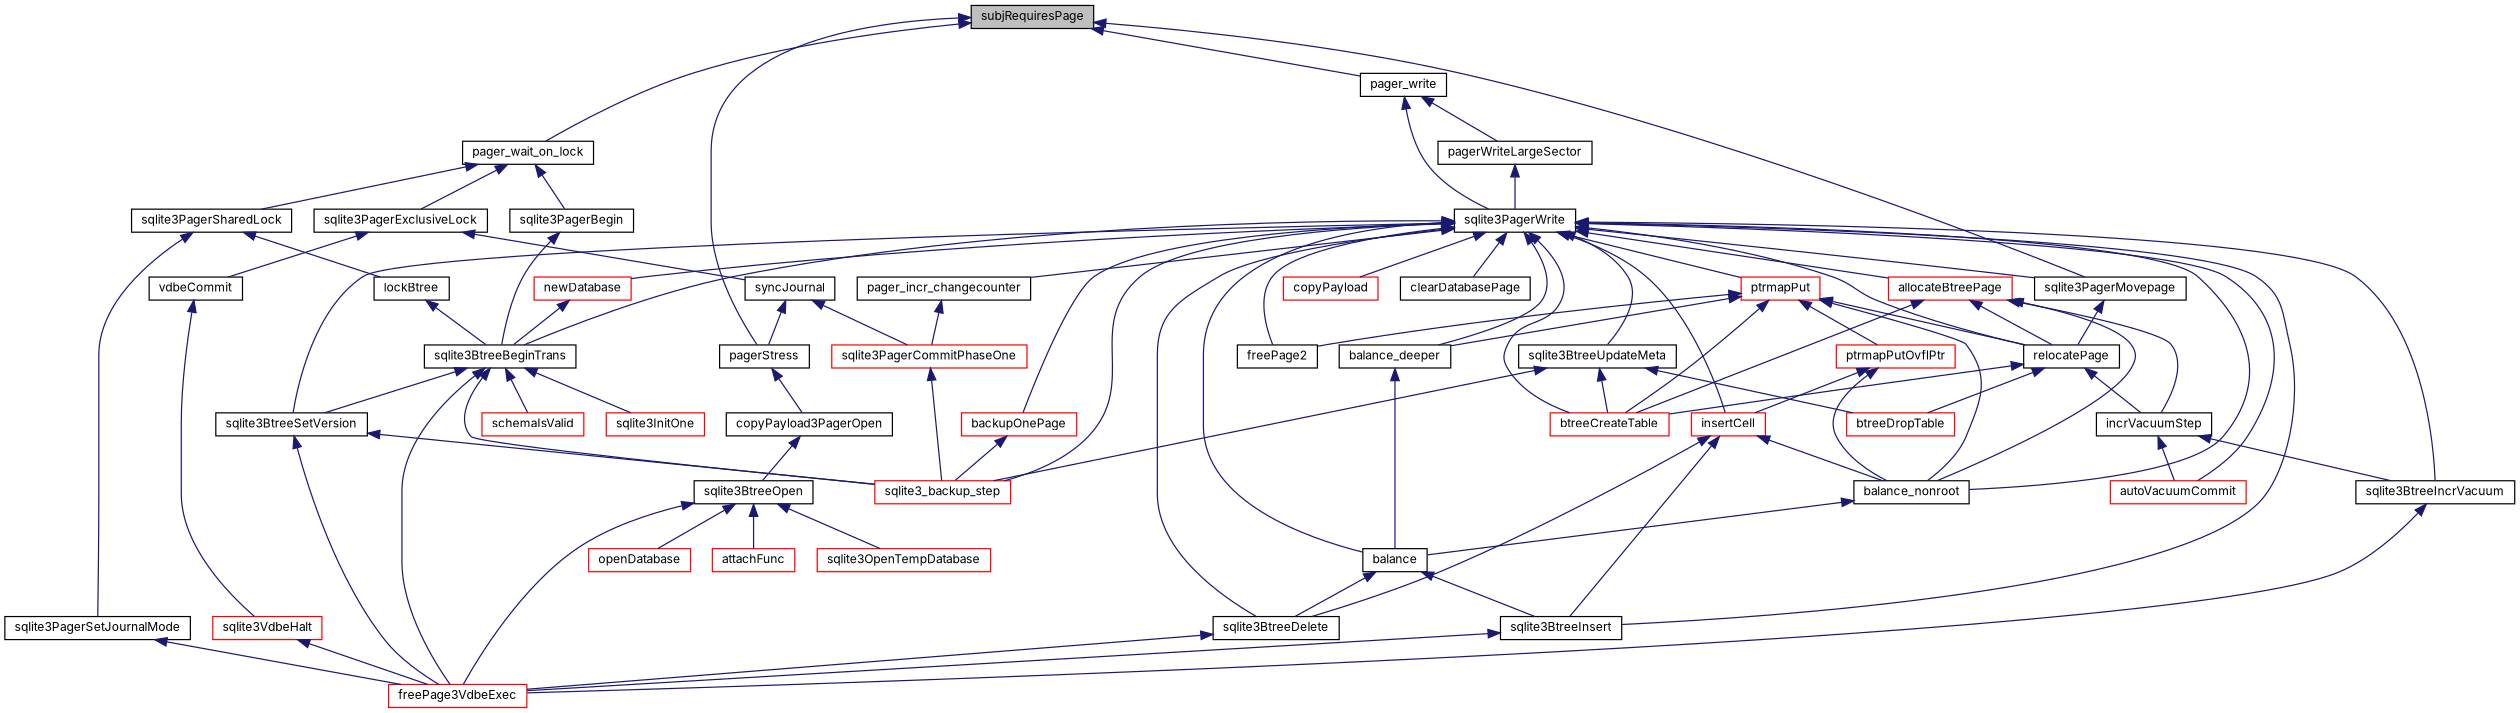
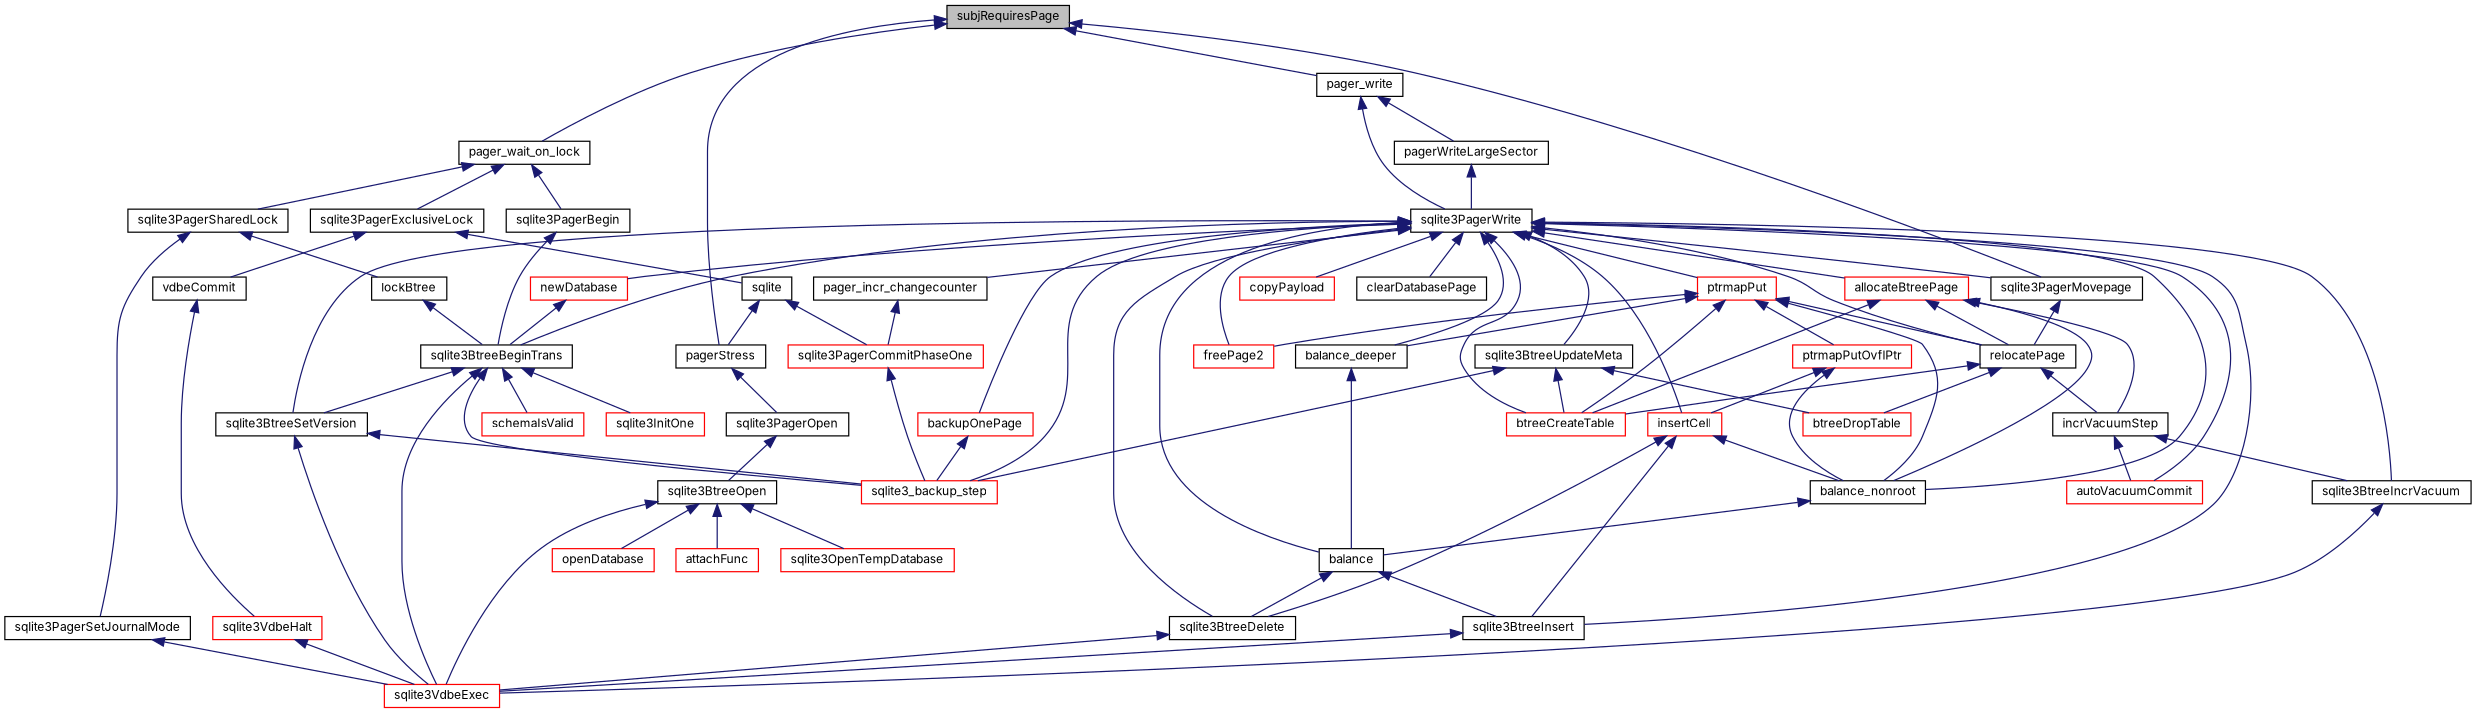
(790, 289) -> (767, 289)
(1277, 356) -> (1234, 356)
(809, 424) -> (788, 424)
(458, 696) -> (442, 696)
